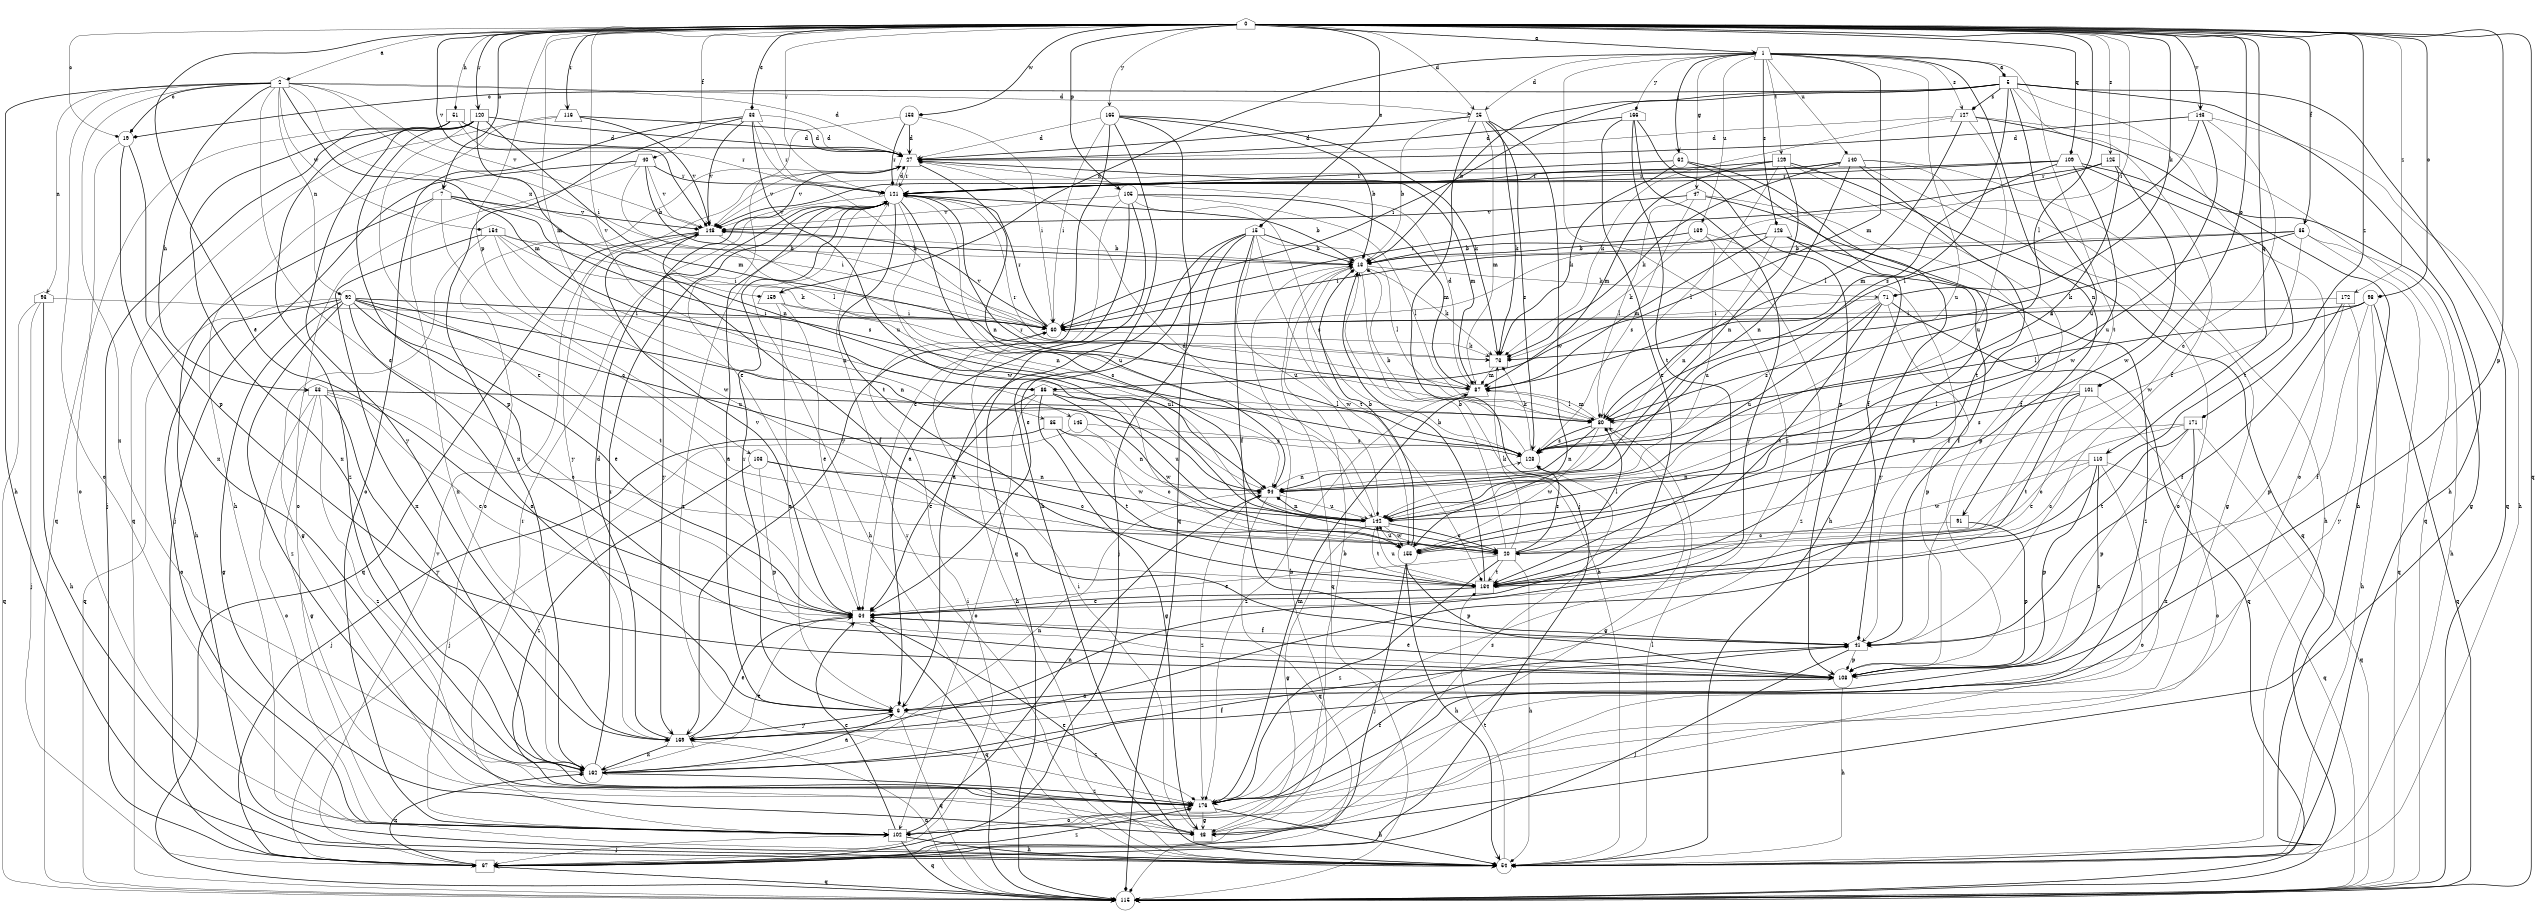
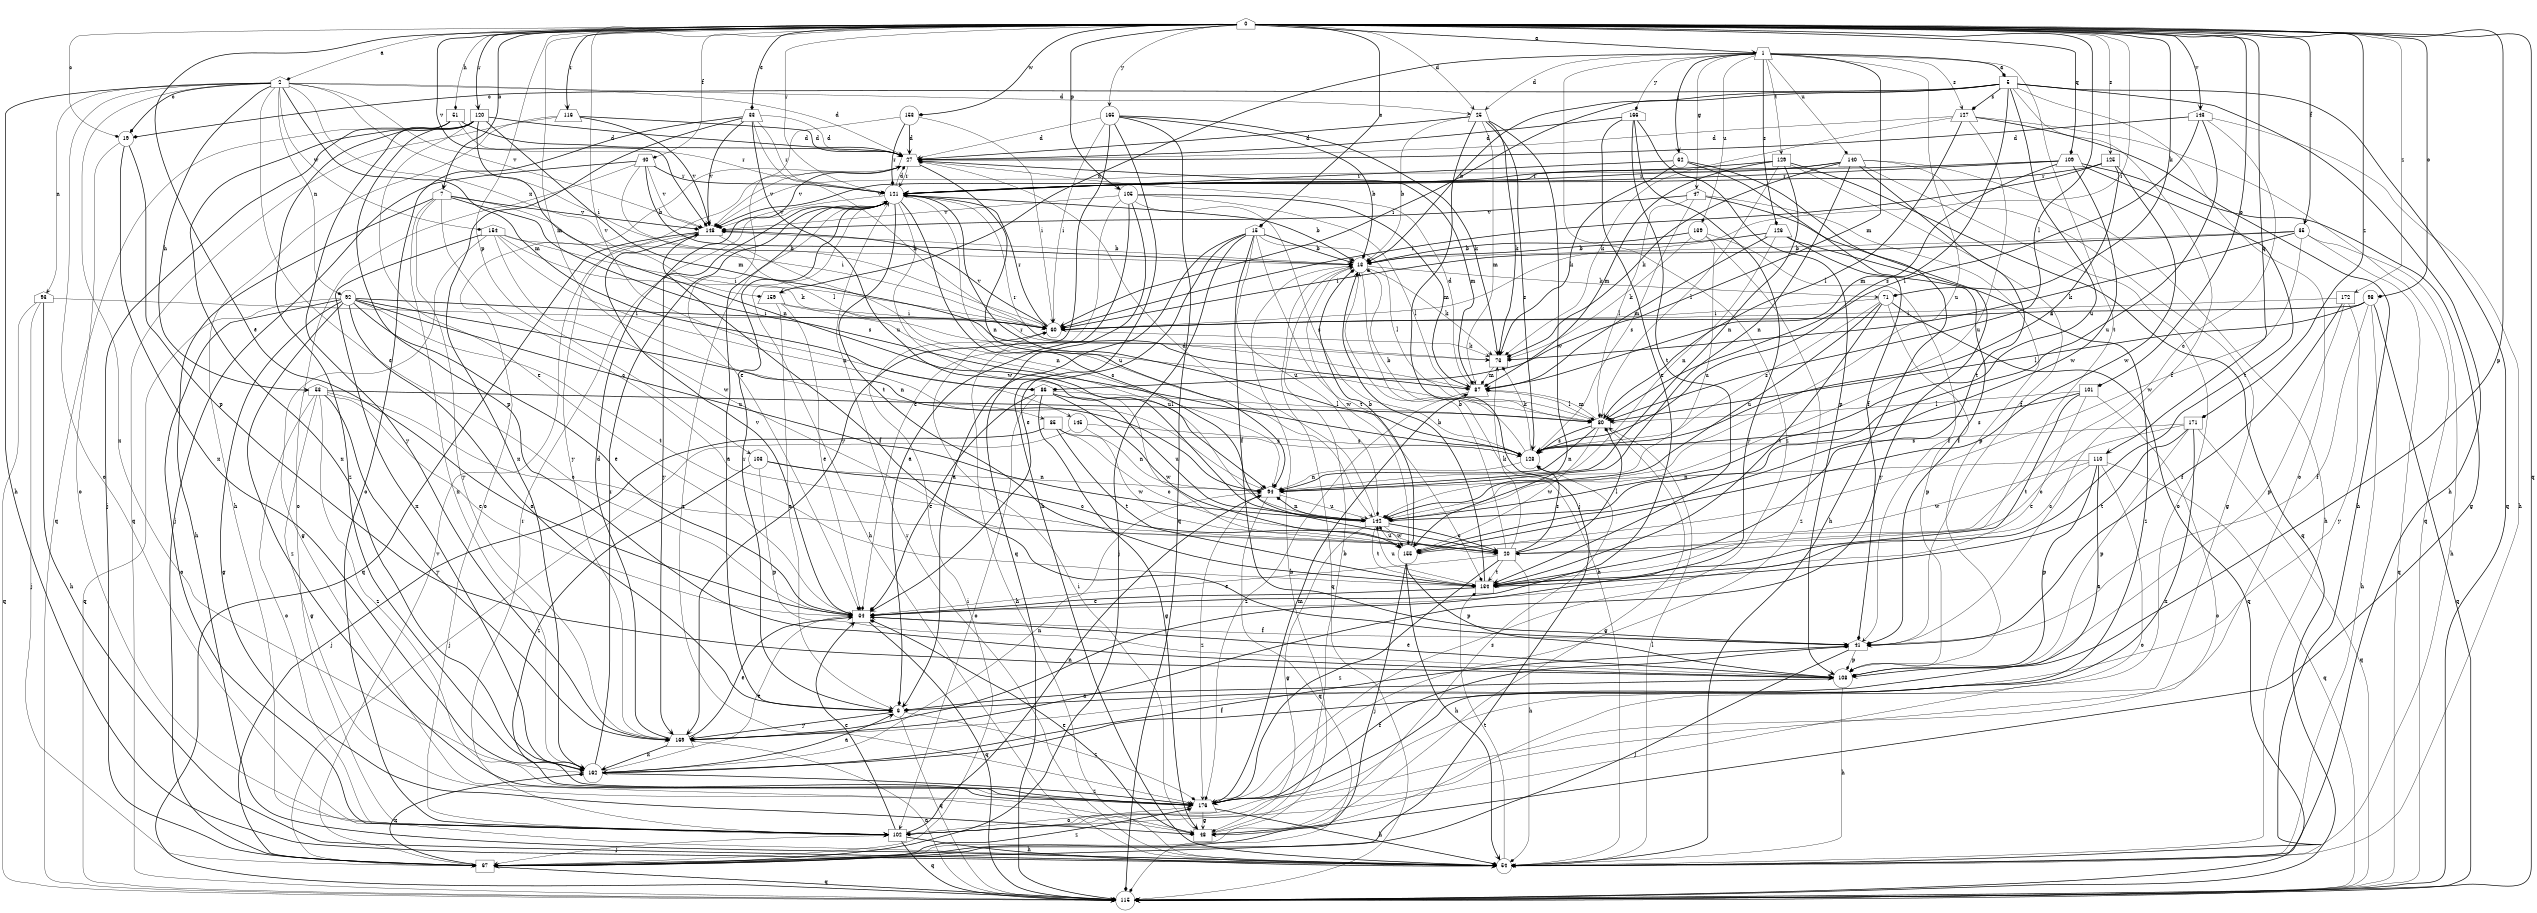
(1395, 470) -> (1406, 470)
none -> (471, 505)
(1960, 521) -> none
